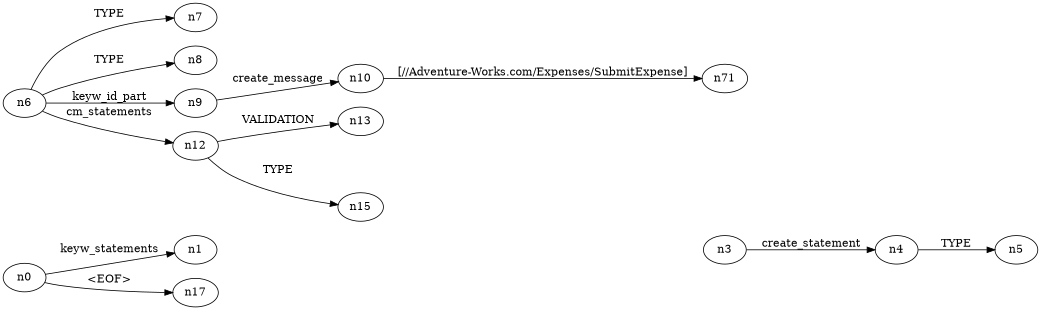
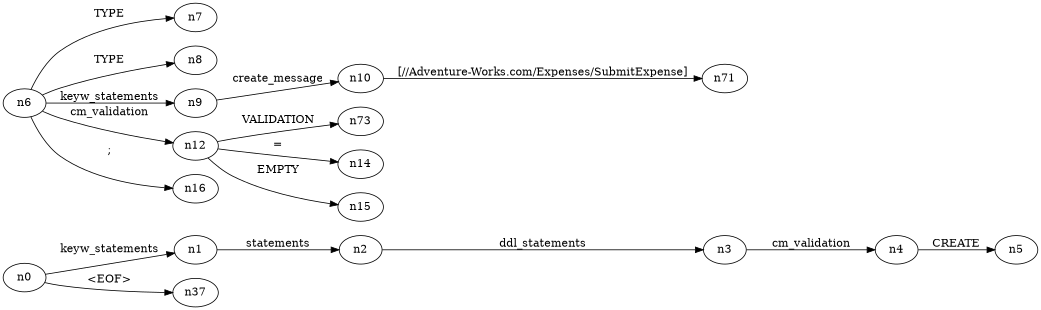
(109, 97) -> (109, 97)
(109, 112) -> (109, 112)
(361, 121) -> (361, 121)
none -> (361, 164)
(278, 170) -> (278, 170)
none -> (196, 189)
(811, 244) -> (811, 244)
(957, 244) -> (957, 244)
none -> (361, 250)
(196, 293) -> (196, 293)
